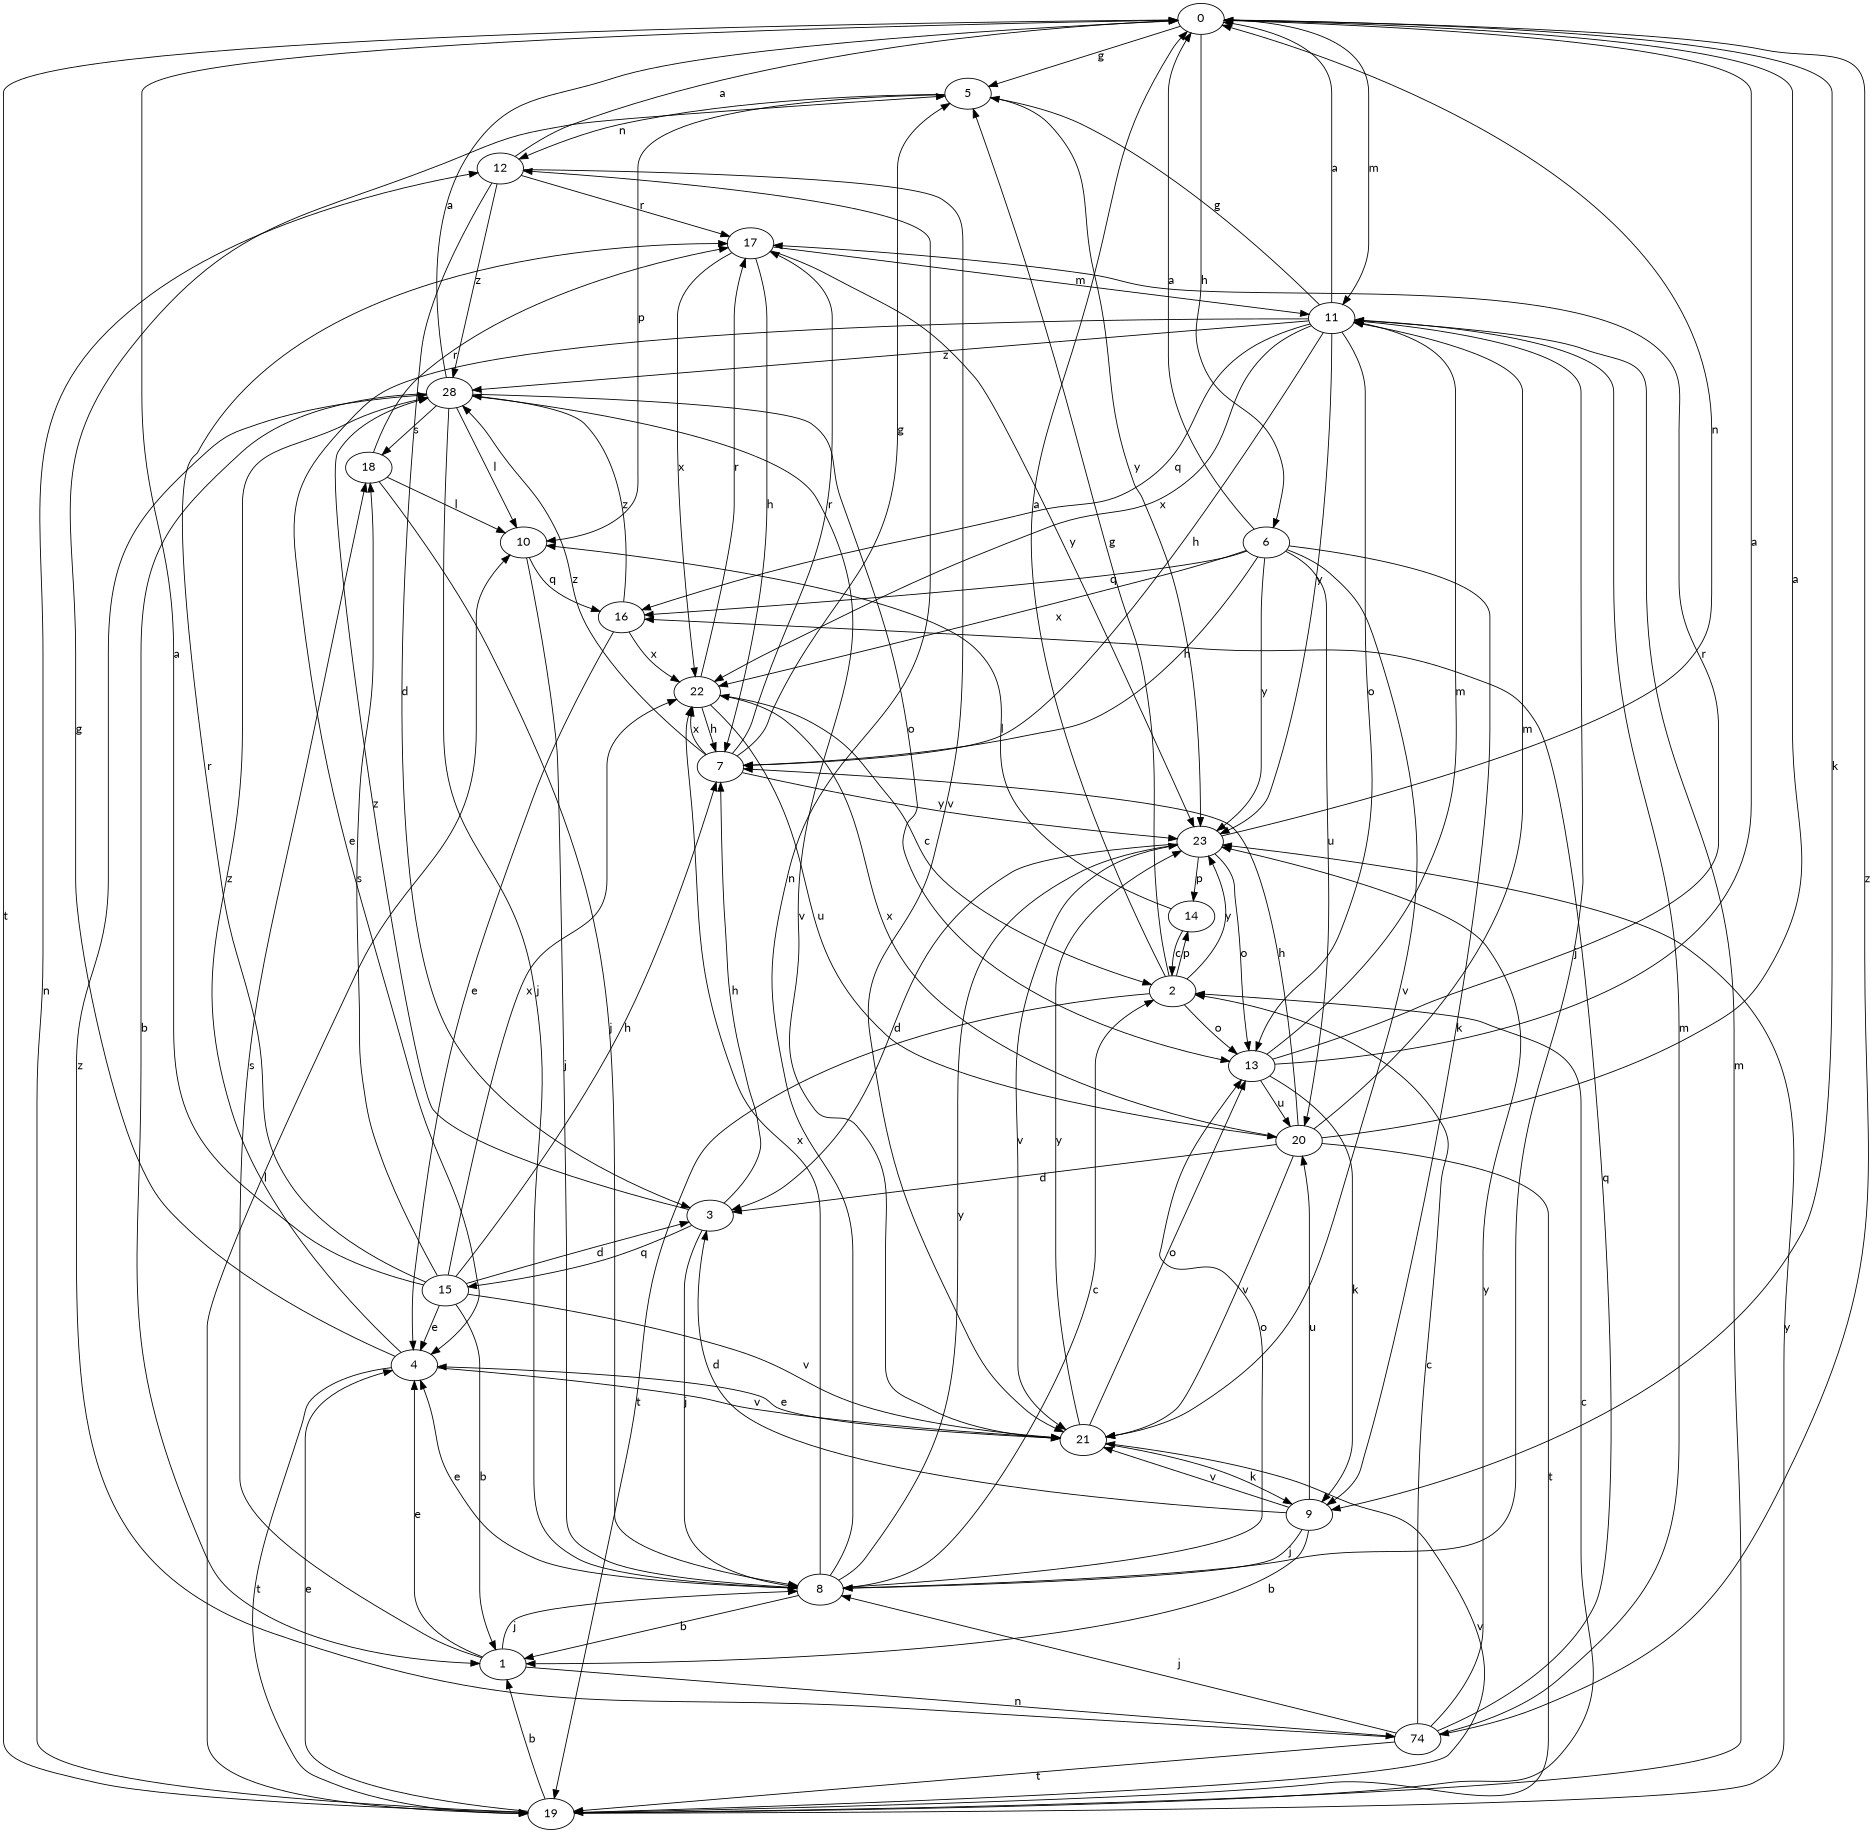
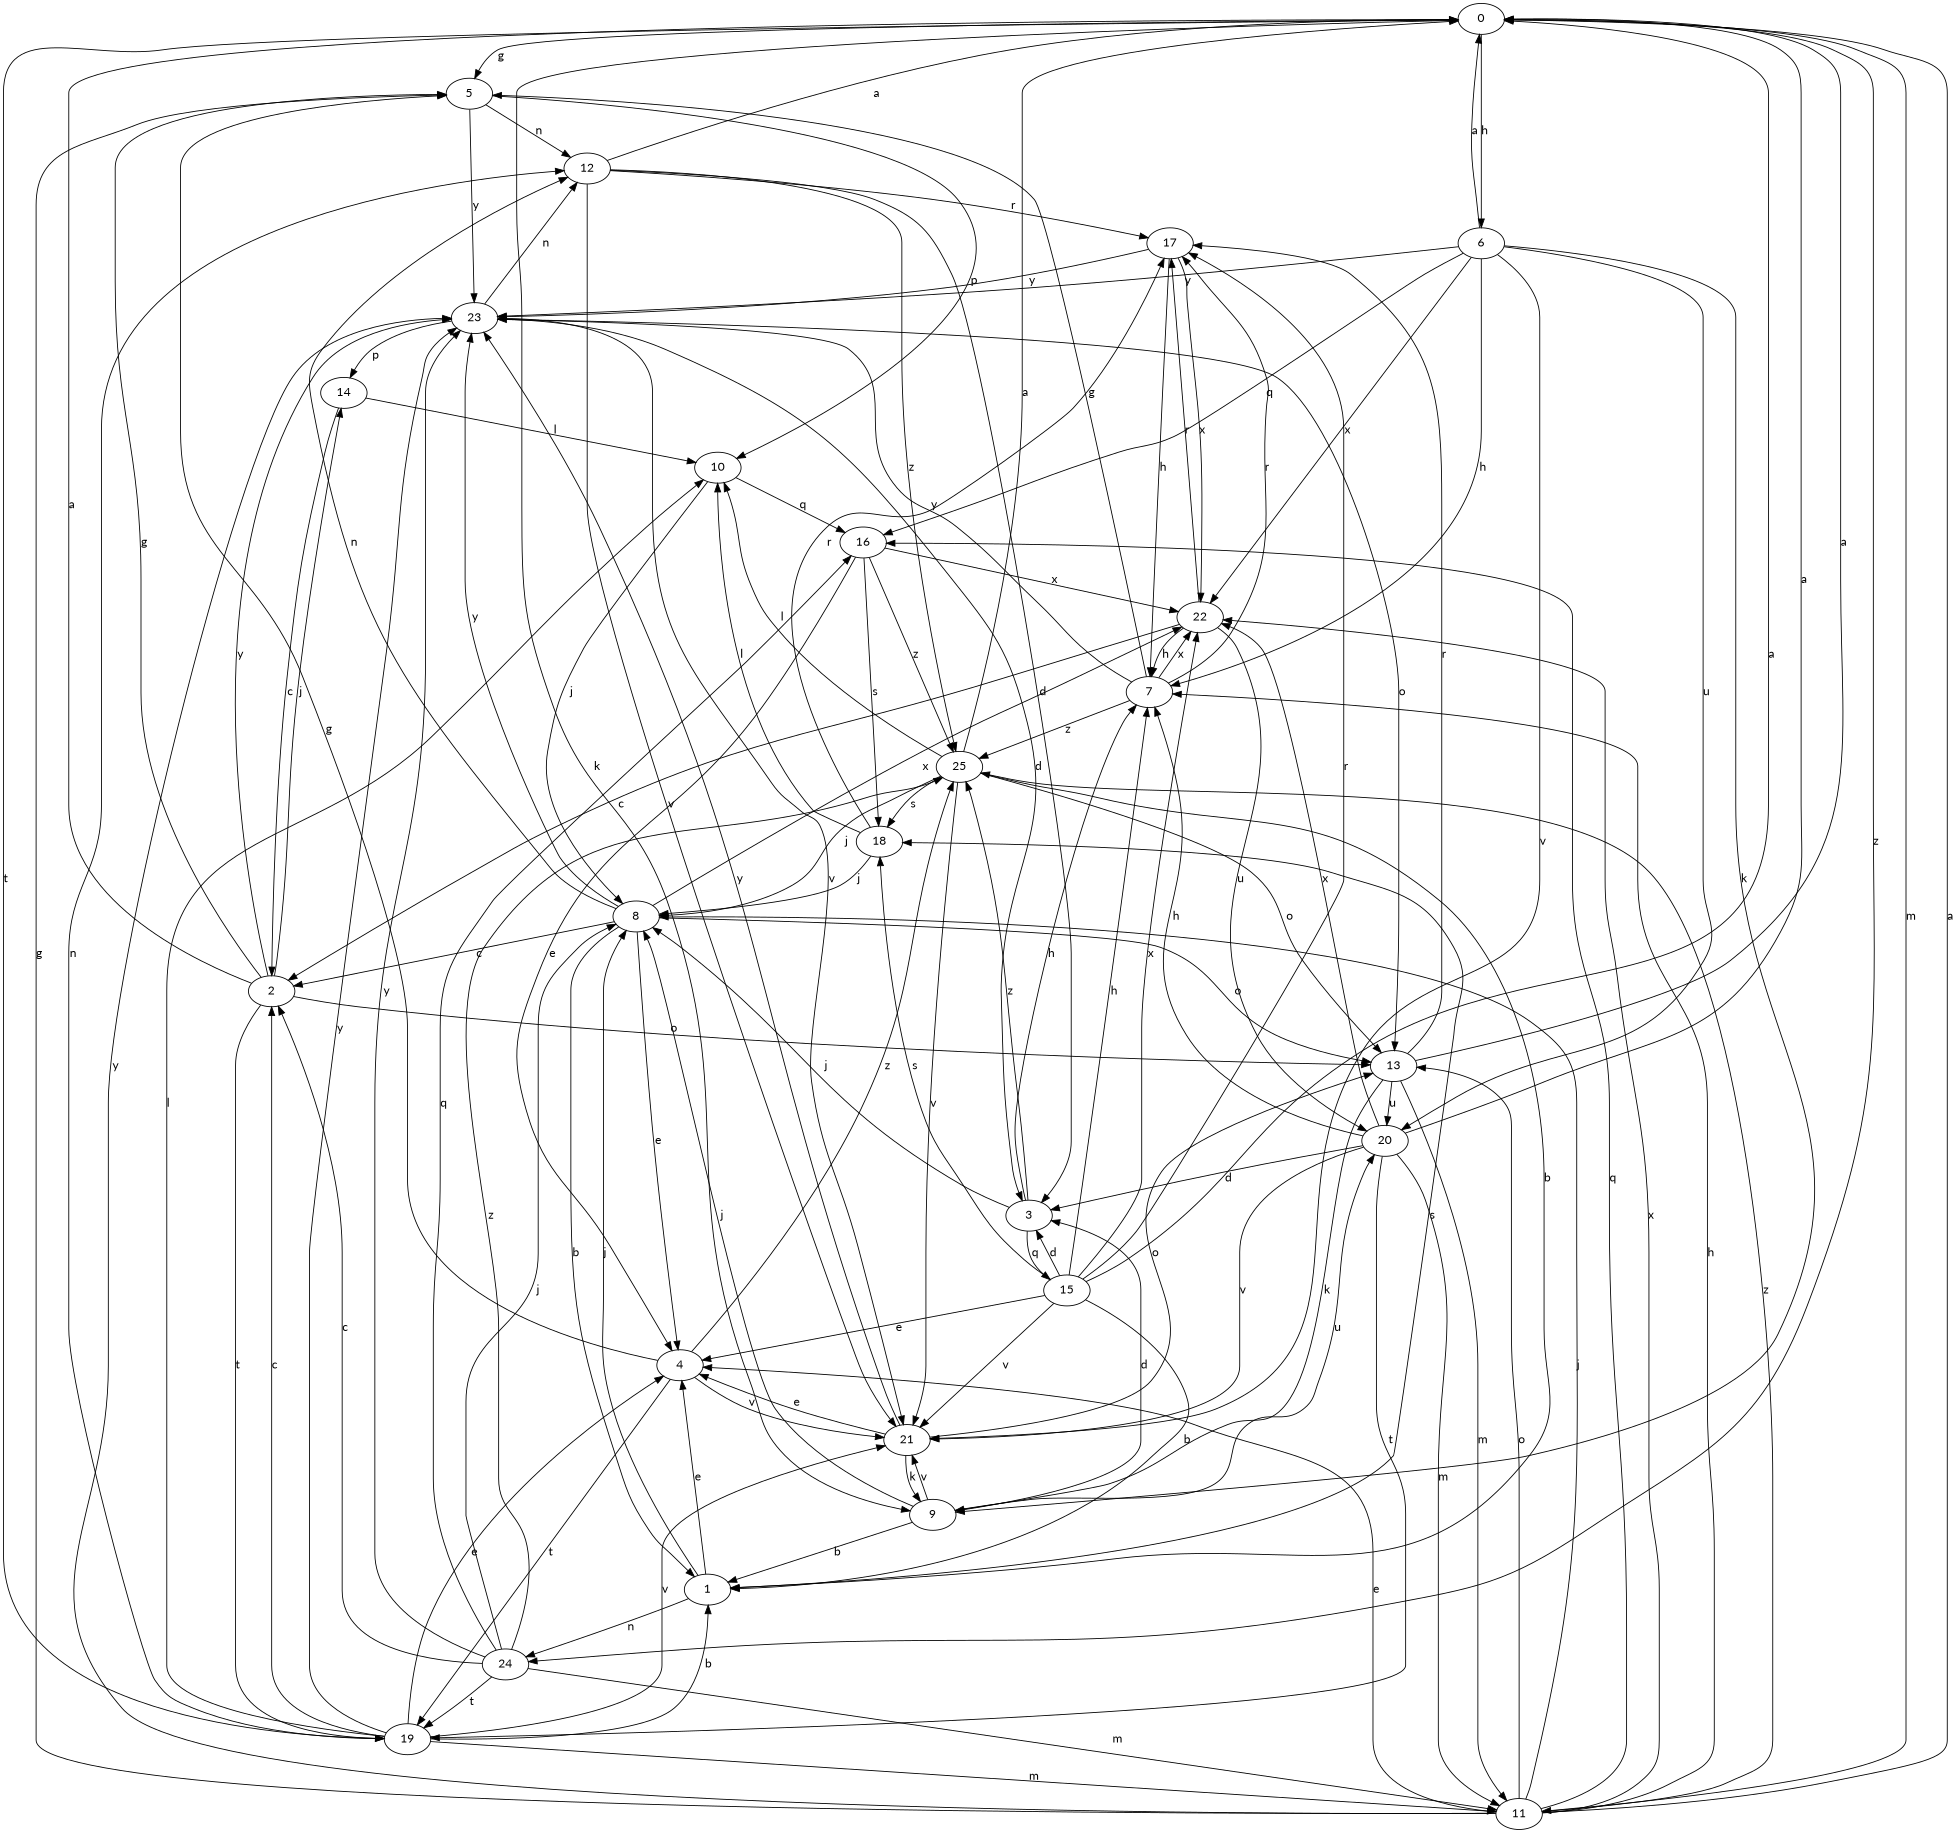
(1037, 280) -> none
(450, 393) -> (959, 767)
(1712, 466) -> (528, 247)
none -> (871, 688)
(1186, 954) -> (301, 692)
(1418, 1739) -> (506, 1664)
